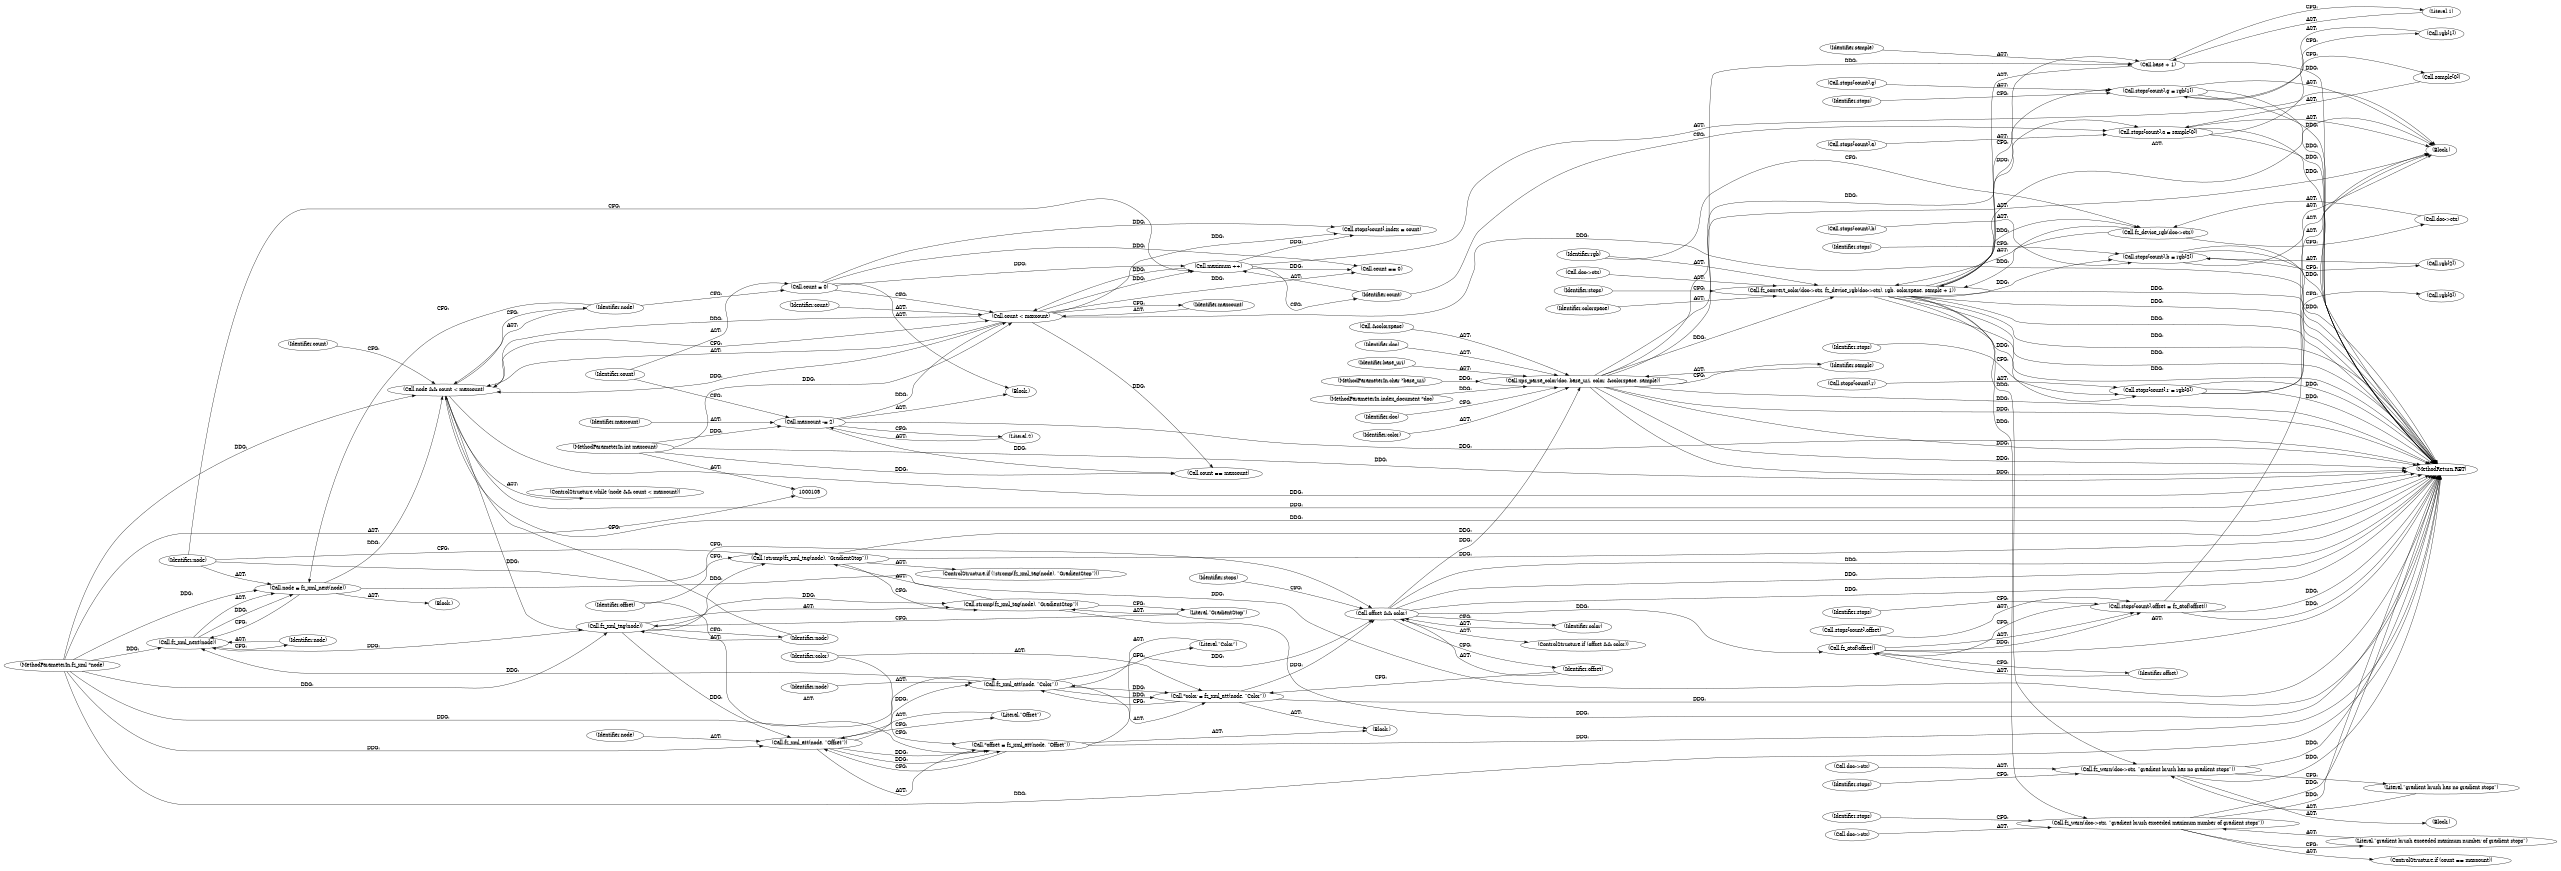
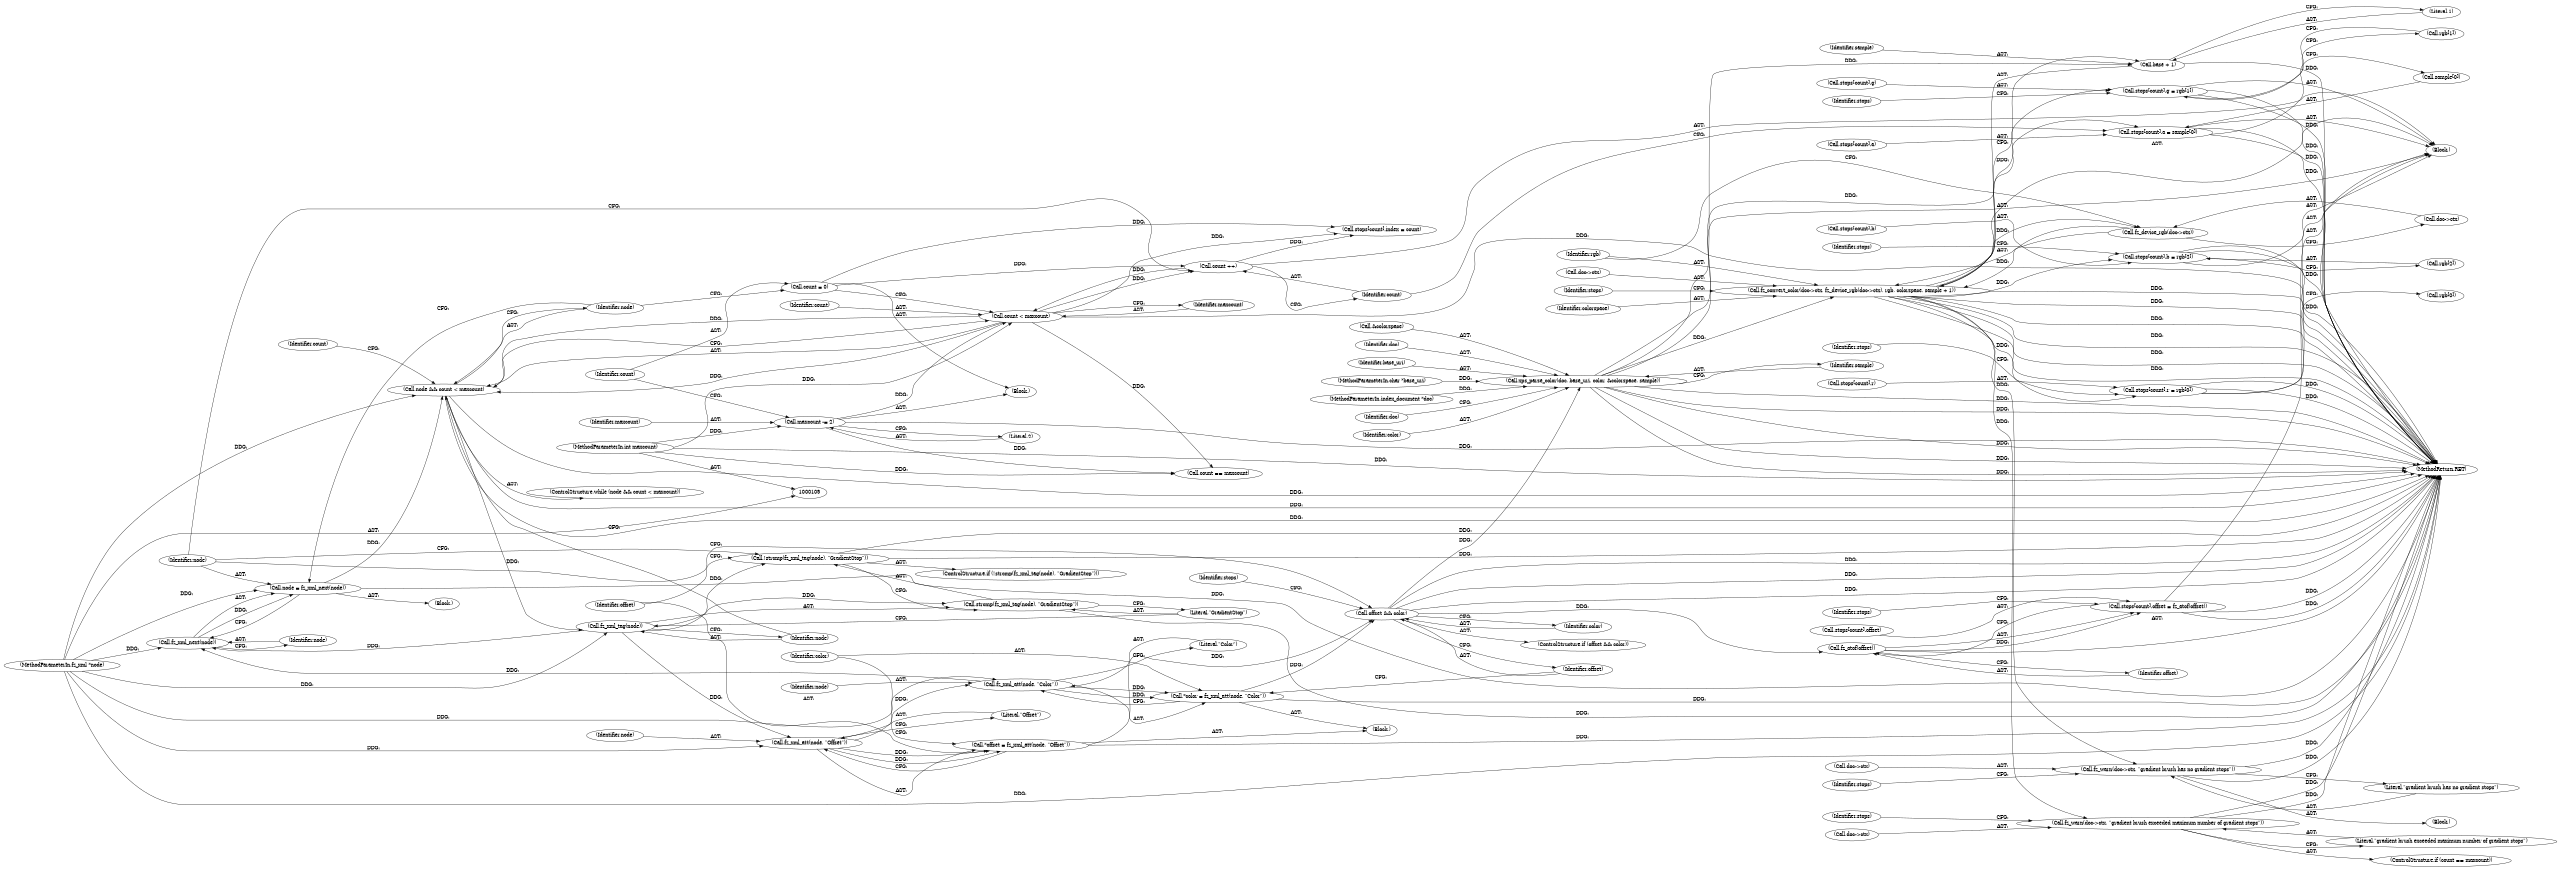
(2313, 29) -> (2313, 29)
(1218, 267) -> (1218, 267)
(1382, 270) -> none
